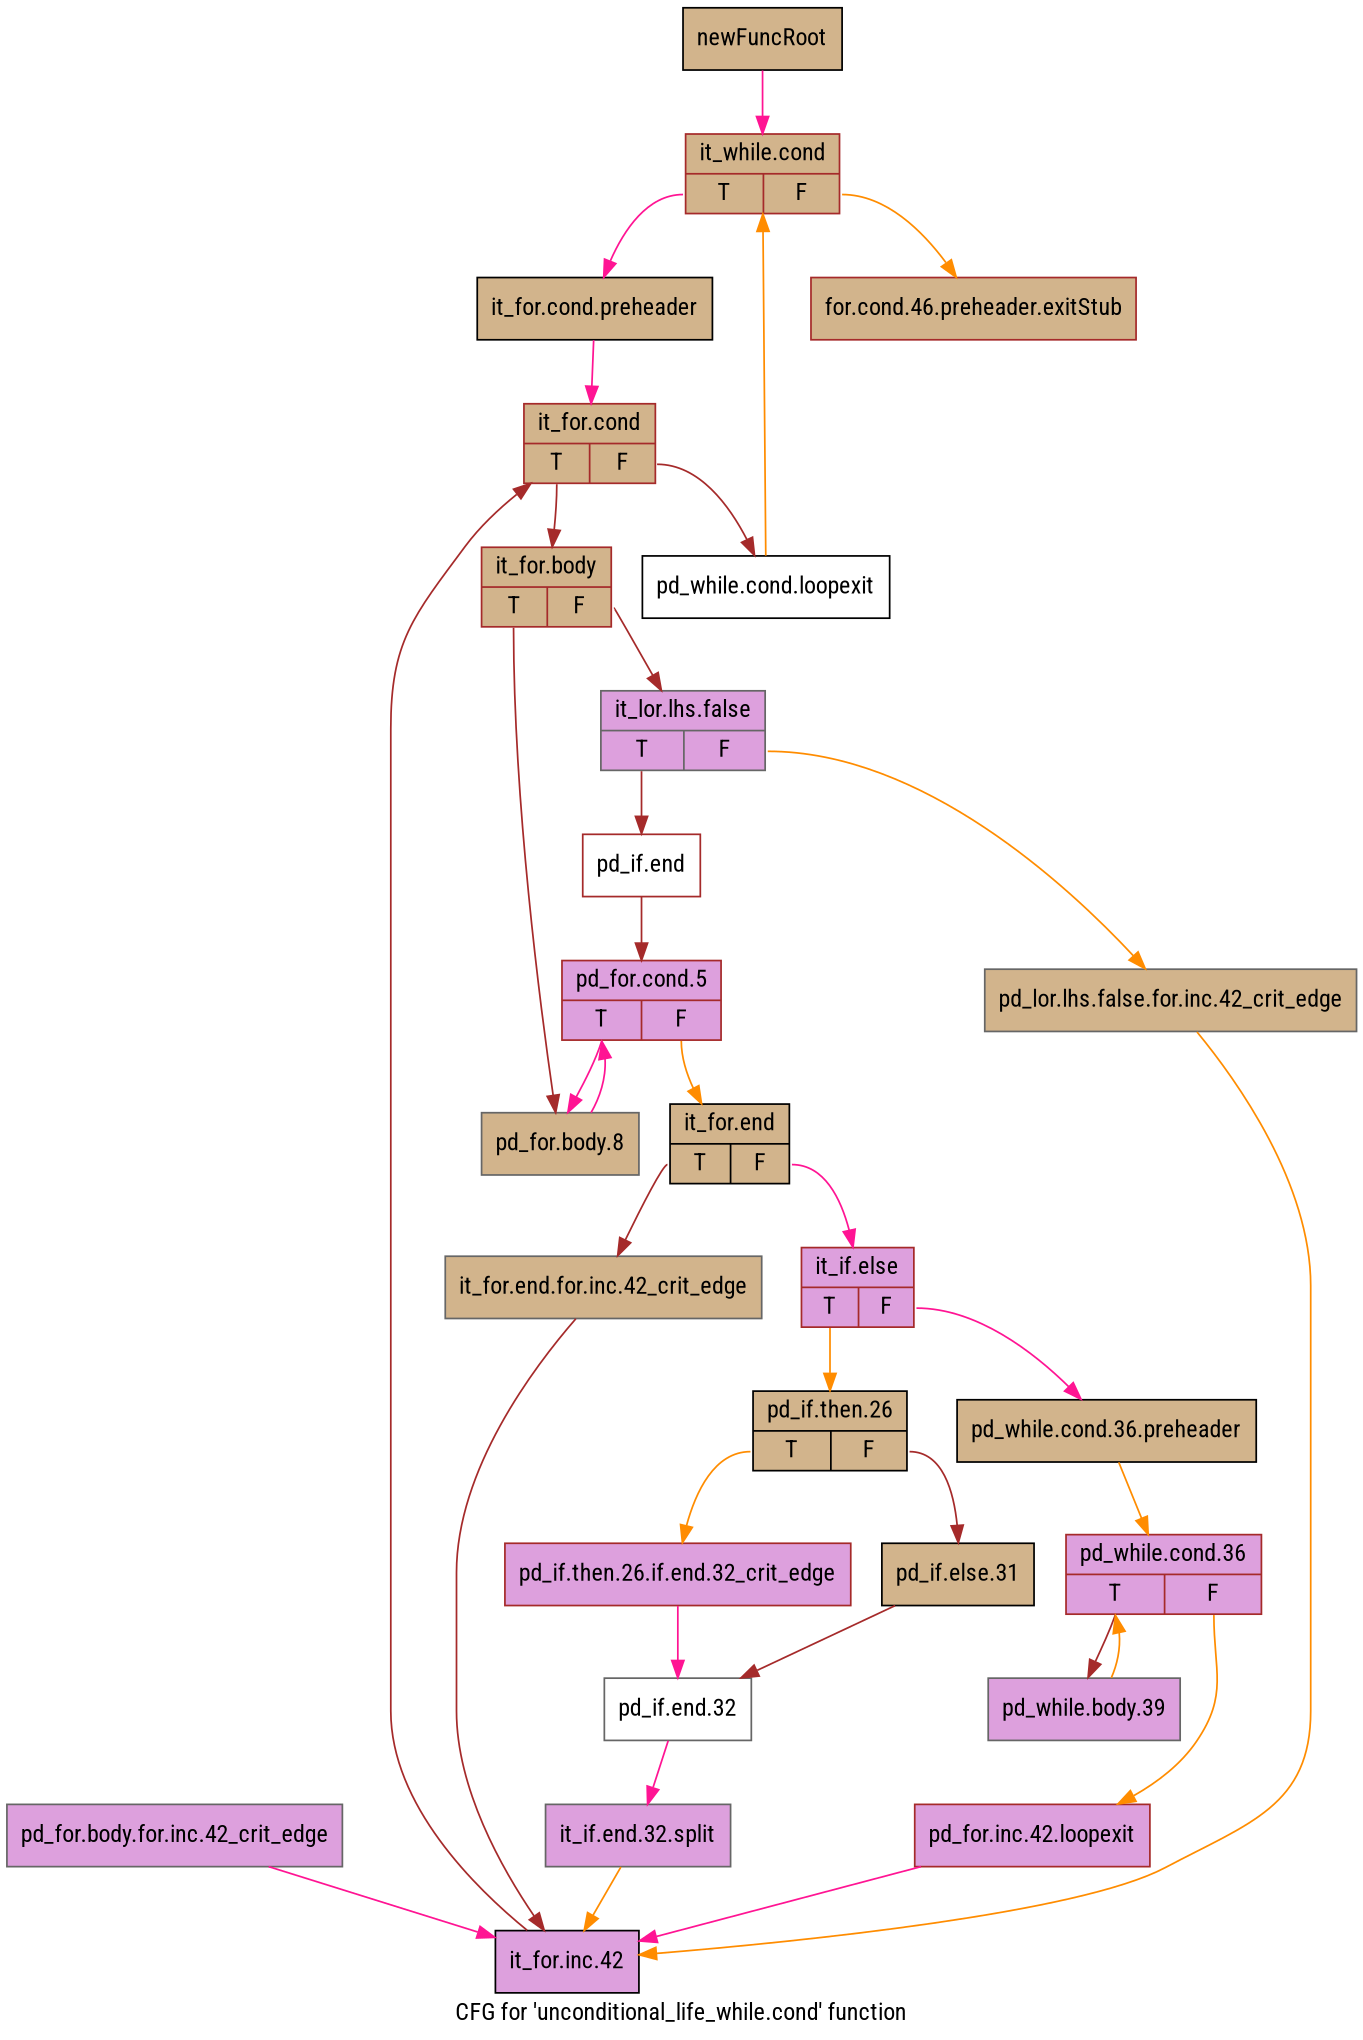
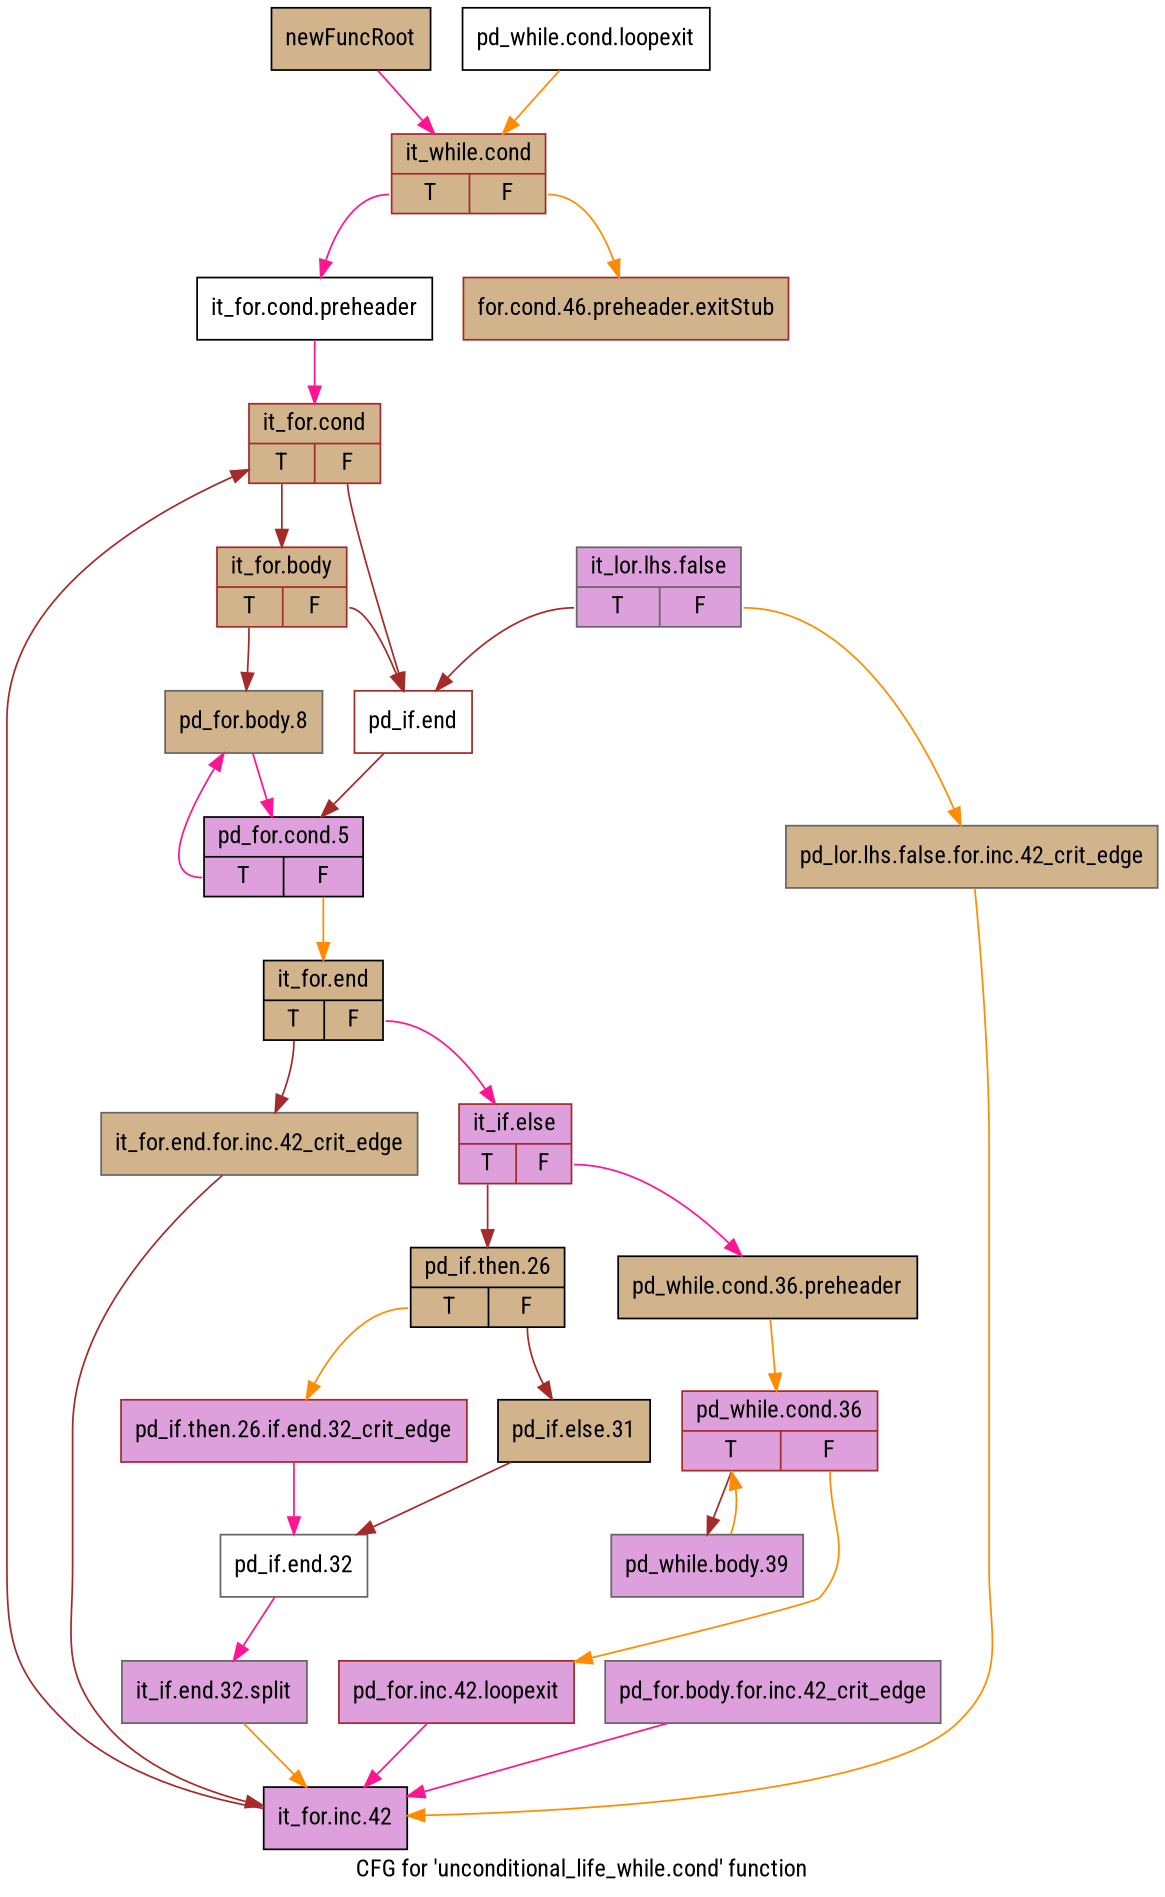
(595, 309) -> (315, 309)
(712, 490) -> (371, 580)
(634, 642) -> (375, 631)
(642, 1000) -> (284, 857)
(830, 1350) -> (488, 1207)
